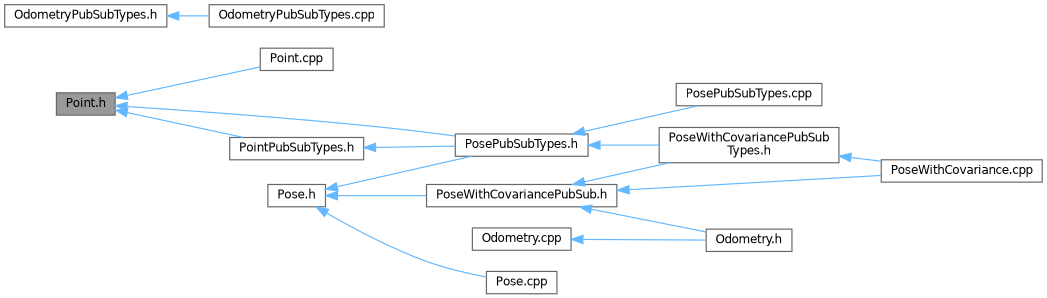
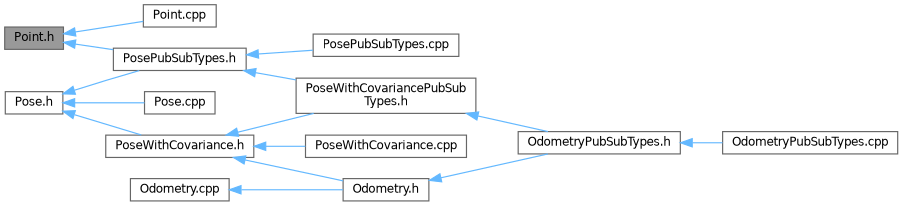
(297, 149) -> none
(866, 159) -> (513, 124)
none -> (494, 166)
(522, 196) -> (180, 146)
